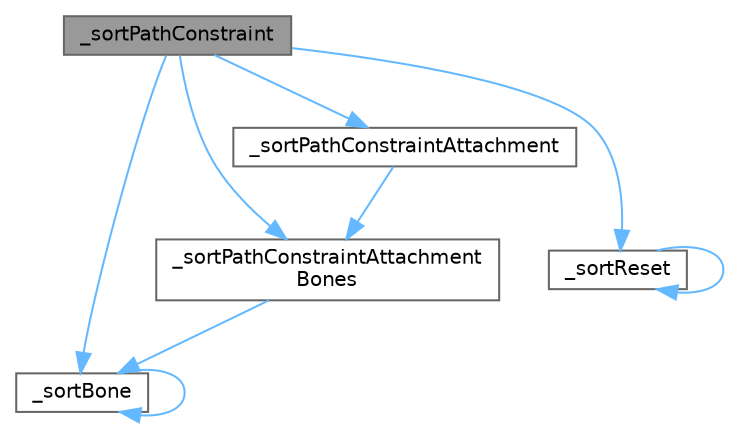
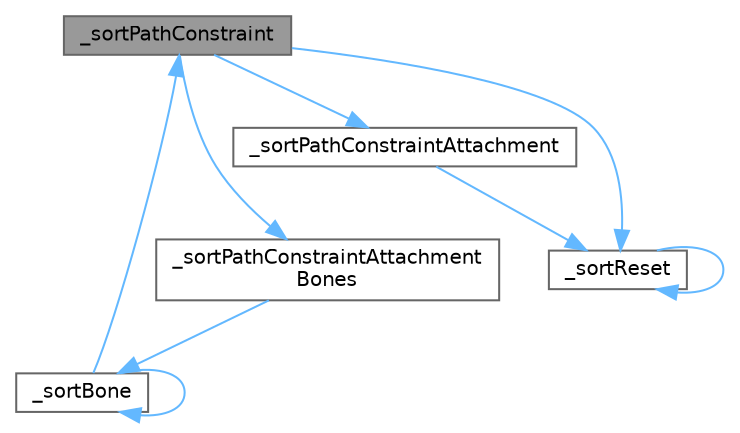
(376, 194) -> (502, 203)
(119, 203) -> (140, 226)
